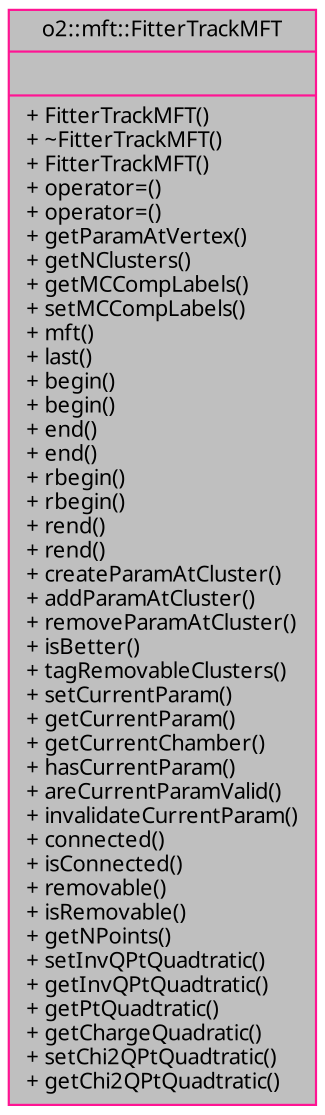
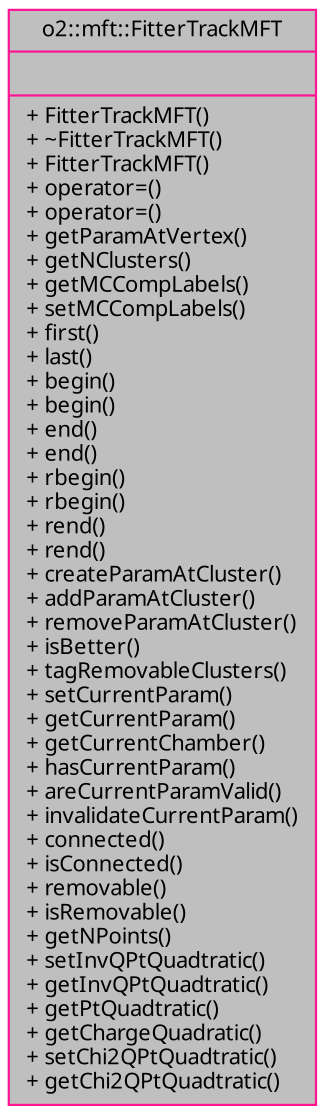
(60, 334) -> (64, 334)
